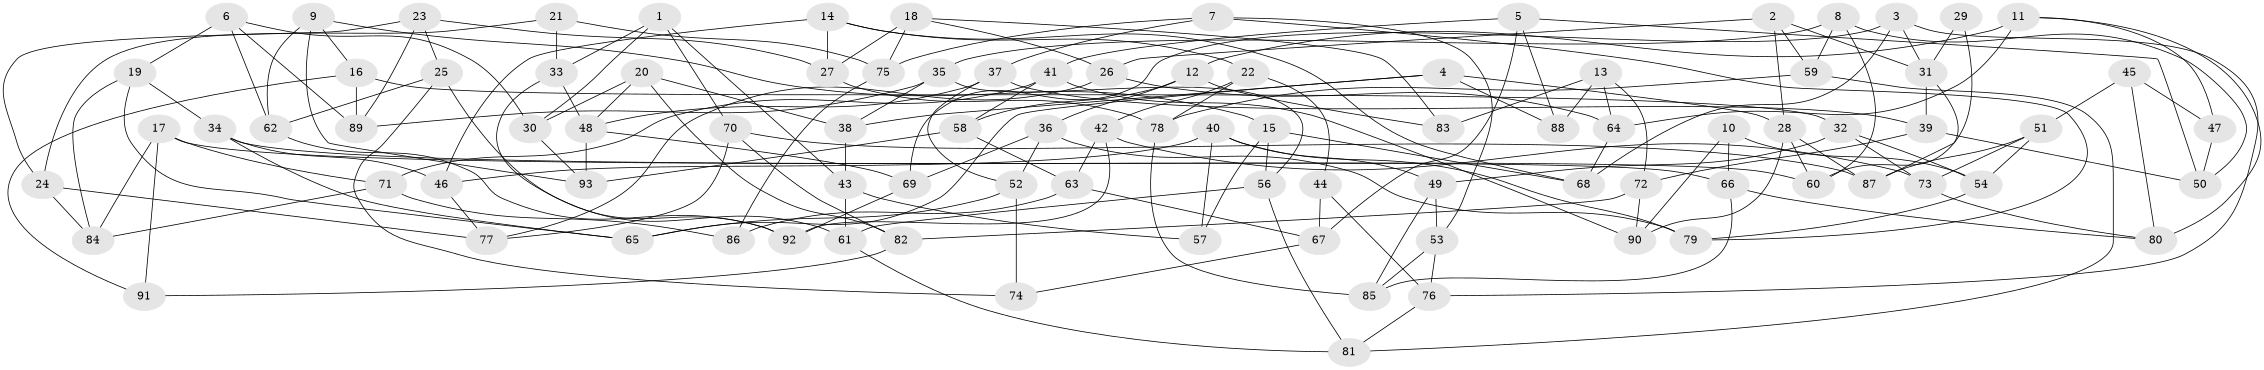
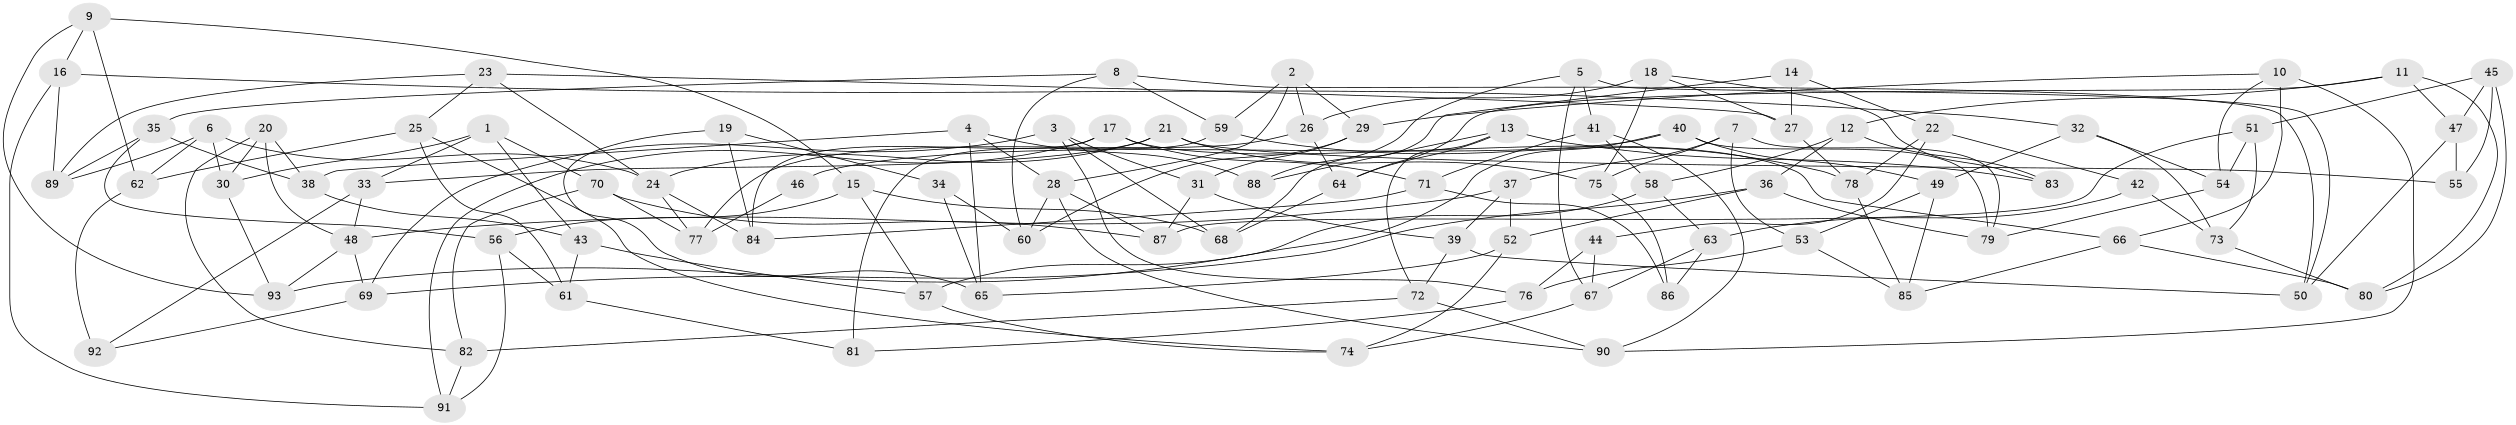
(597, 44) -> none
(181, 45) -> (442, 156)
(1850, 45) -> (1328, 101)
none -> (1930, 84)
(378, 162) -> none
none -> (2456, 185)
(984, 224) -> none
(1300, 272) -> (503, 335)
none -> (1132, 342)
